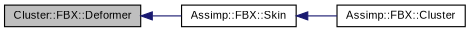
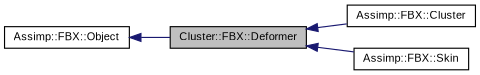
(322, 16) -> (332, 26)
none -> (67, 37)
